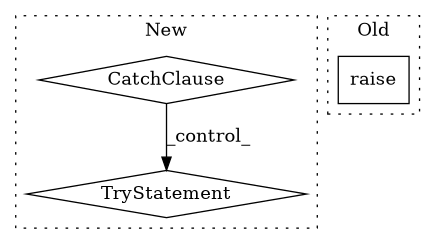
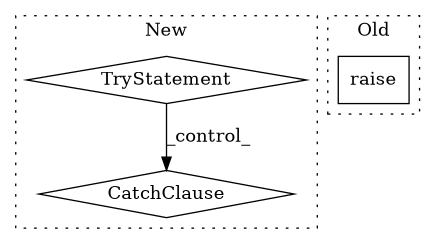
(167, 130) -> (167, 130)
